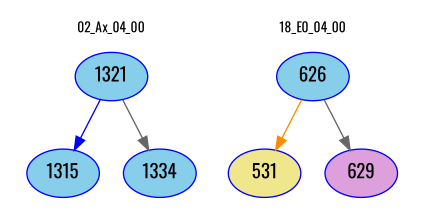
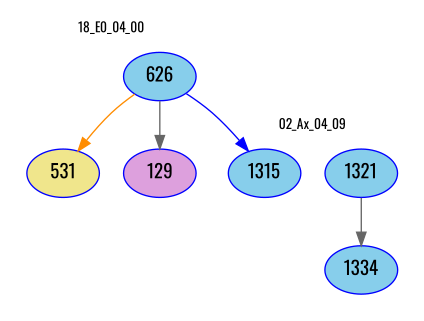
(111, 29) -> (313, 126)
(90, 119) -> (226, 126)
(361, 173) -> (160, 173)
